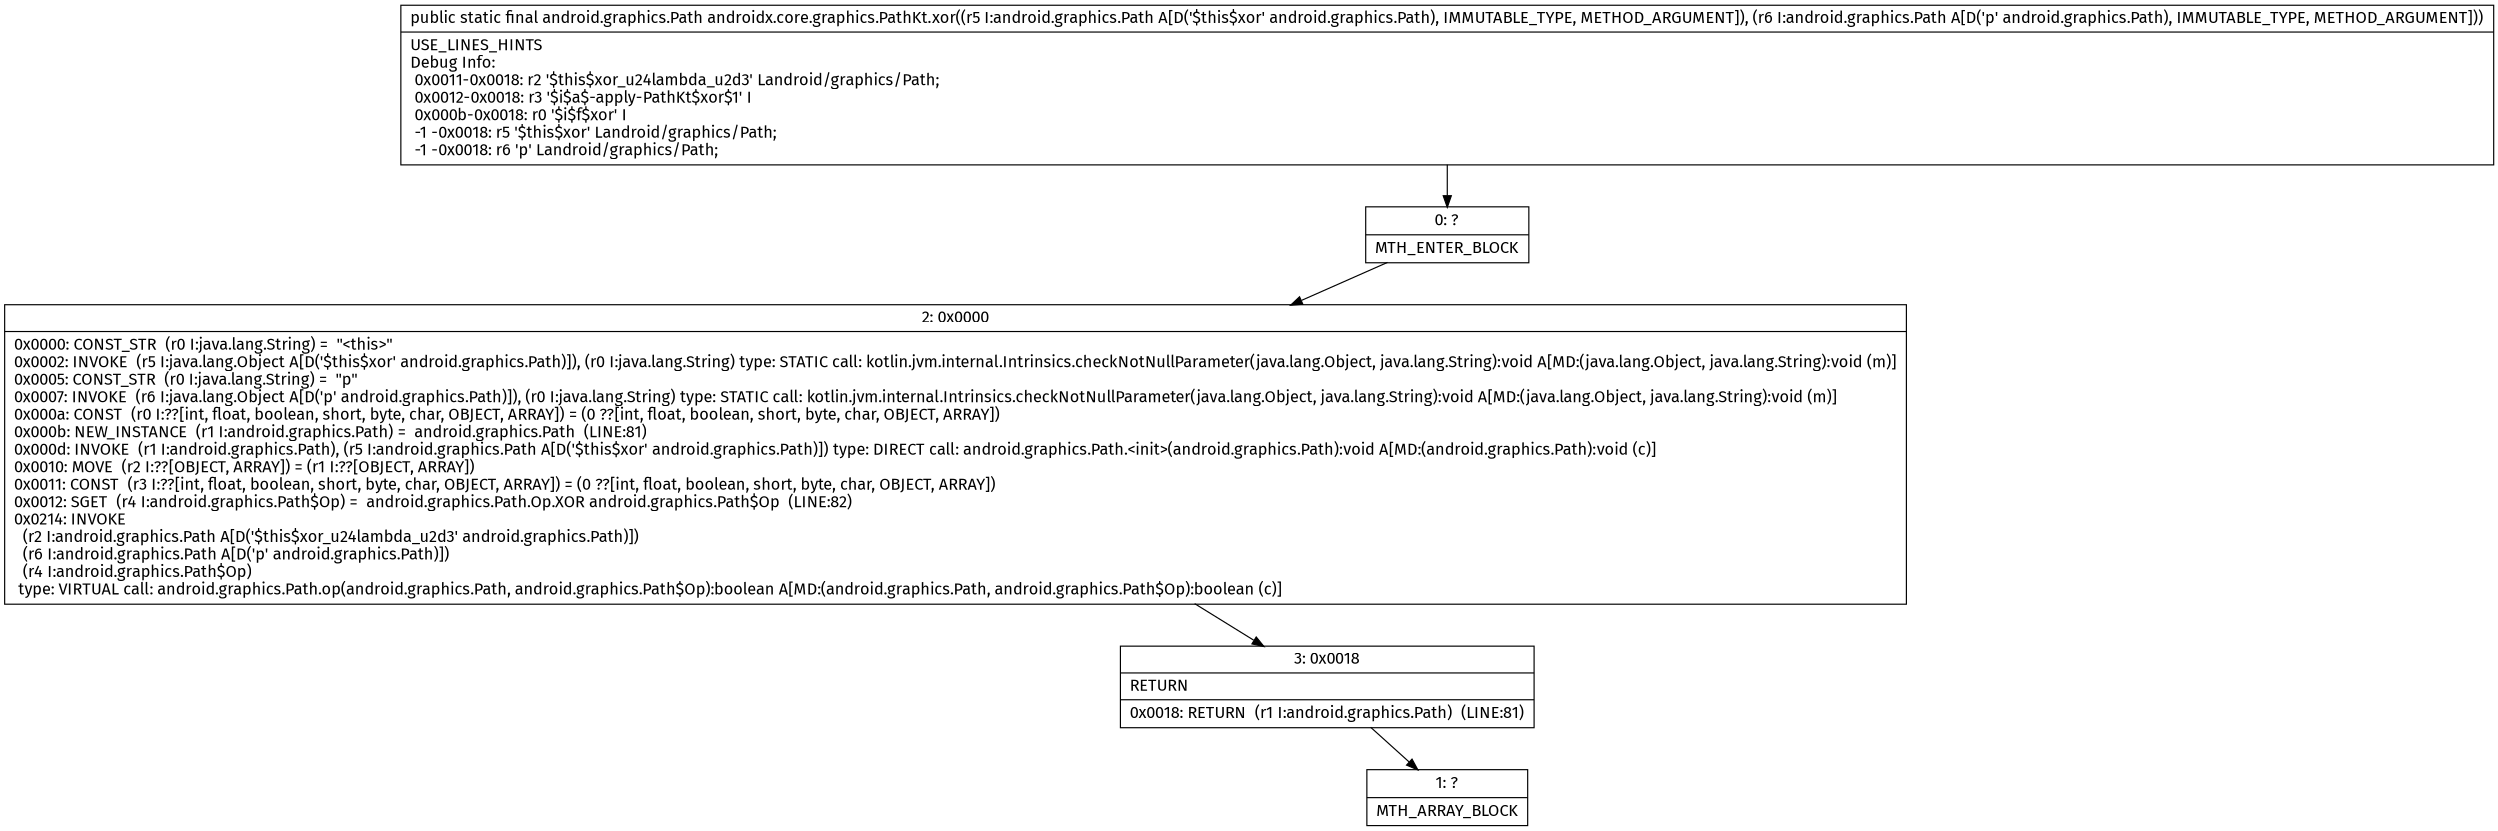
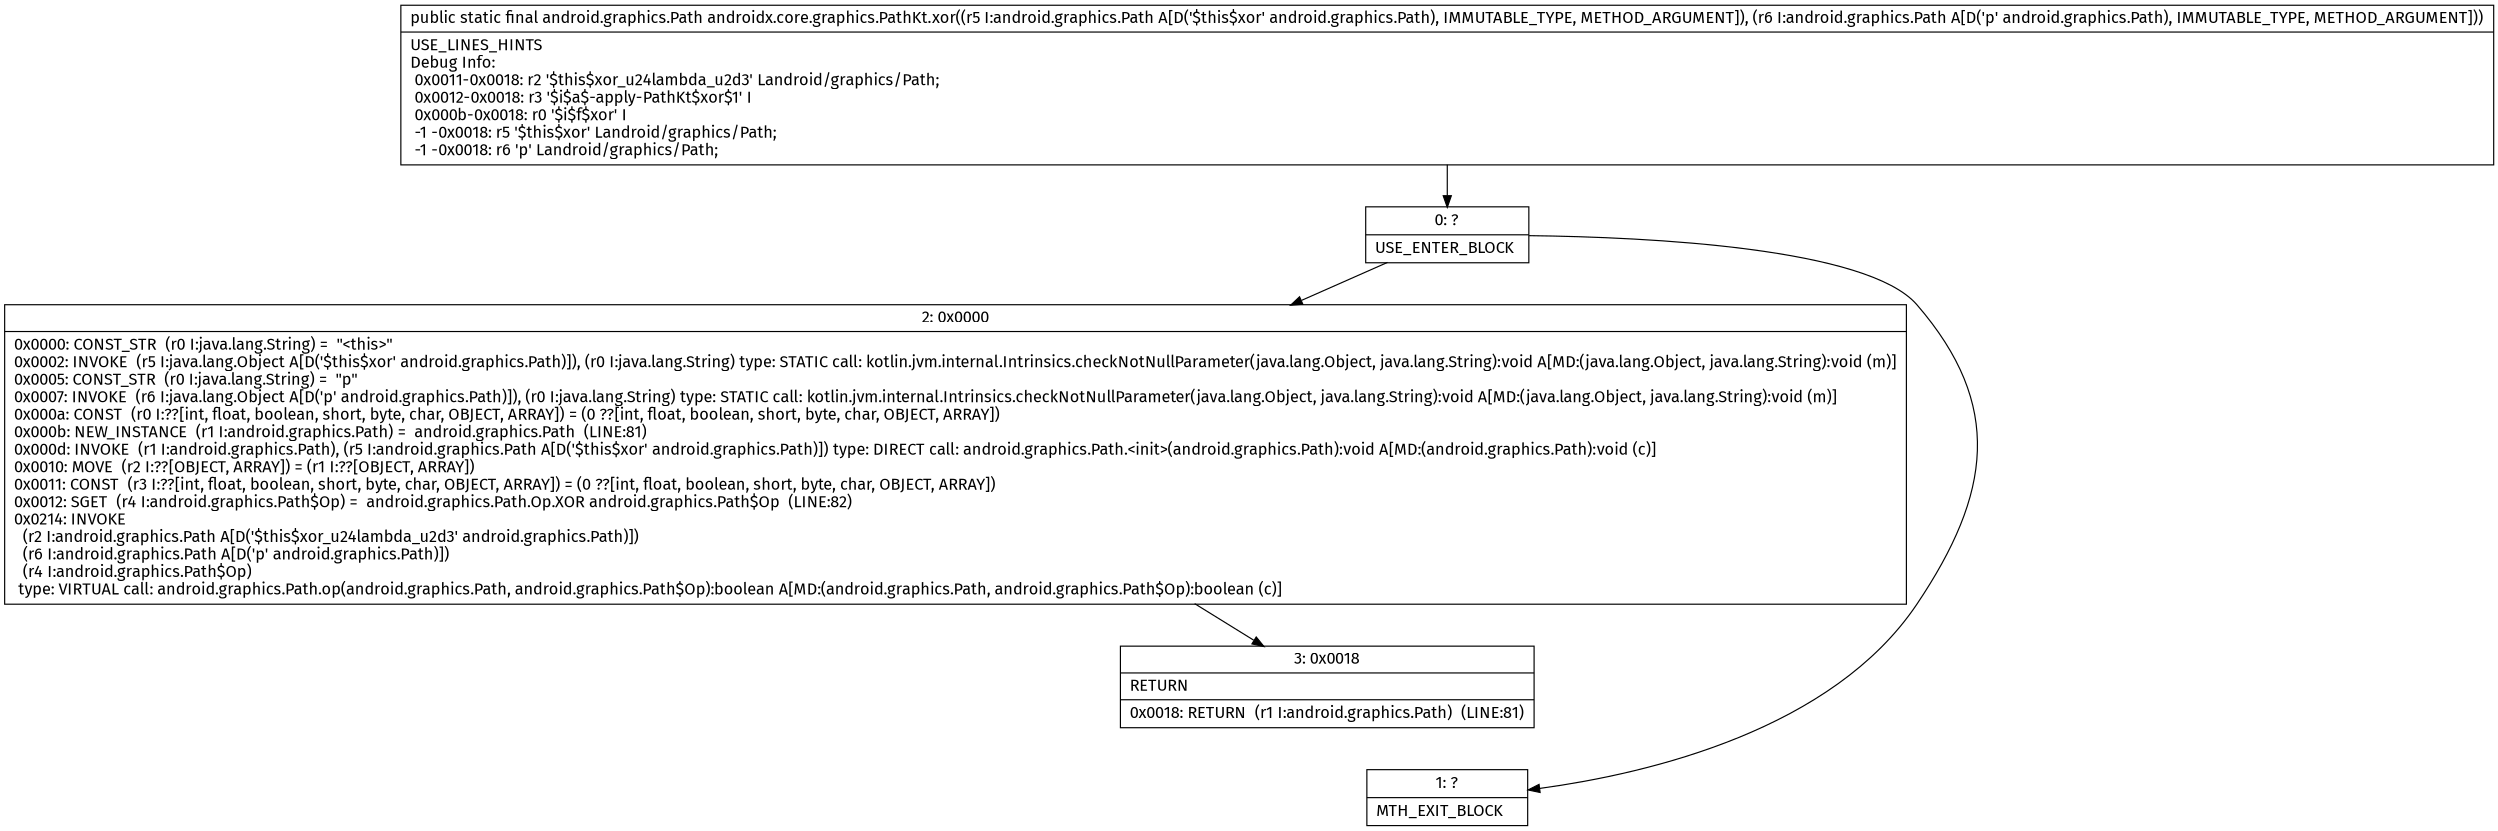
(1447, 248) -> (1445, 248)
(1390, 745) -> (1975, 469)
(1447, 811) -> (1440, 811)
